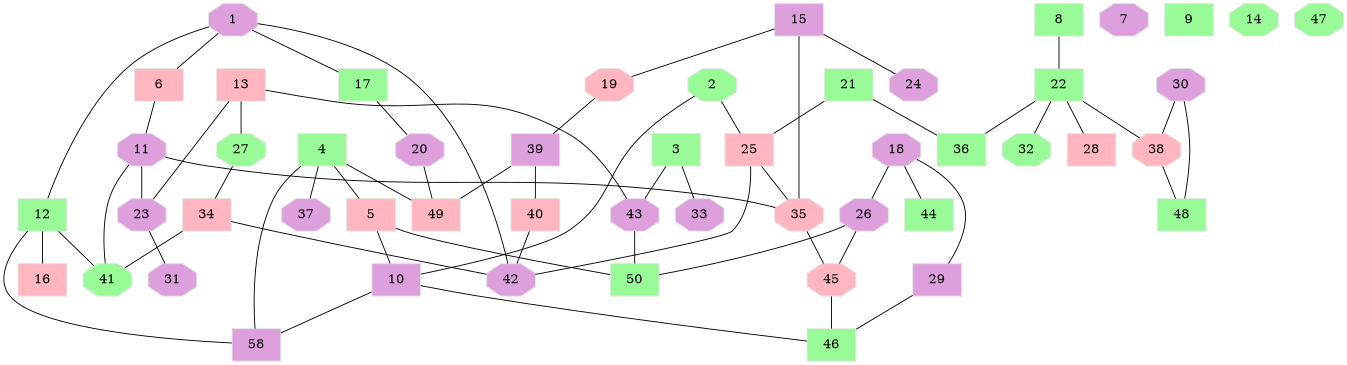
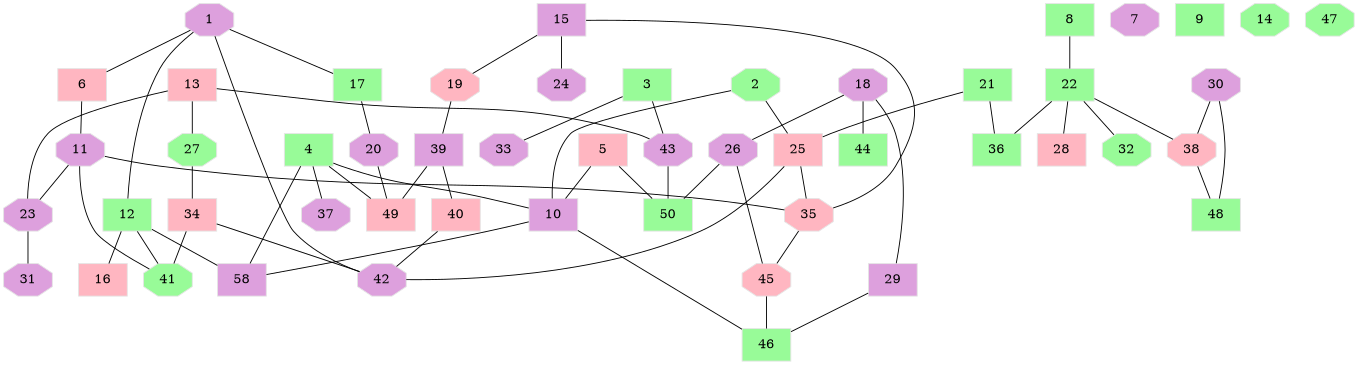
(349, 186) -> (460, 193)
